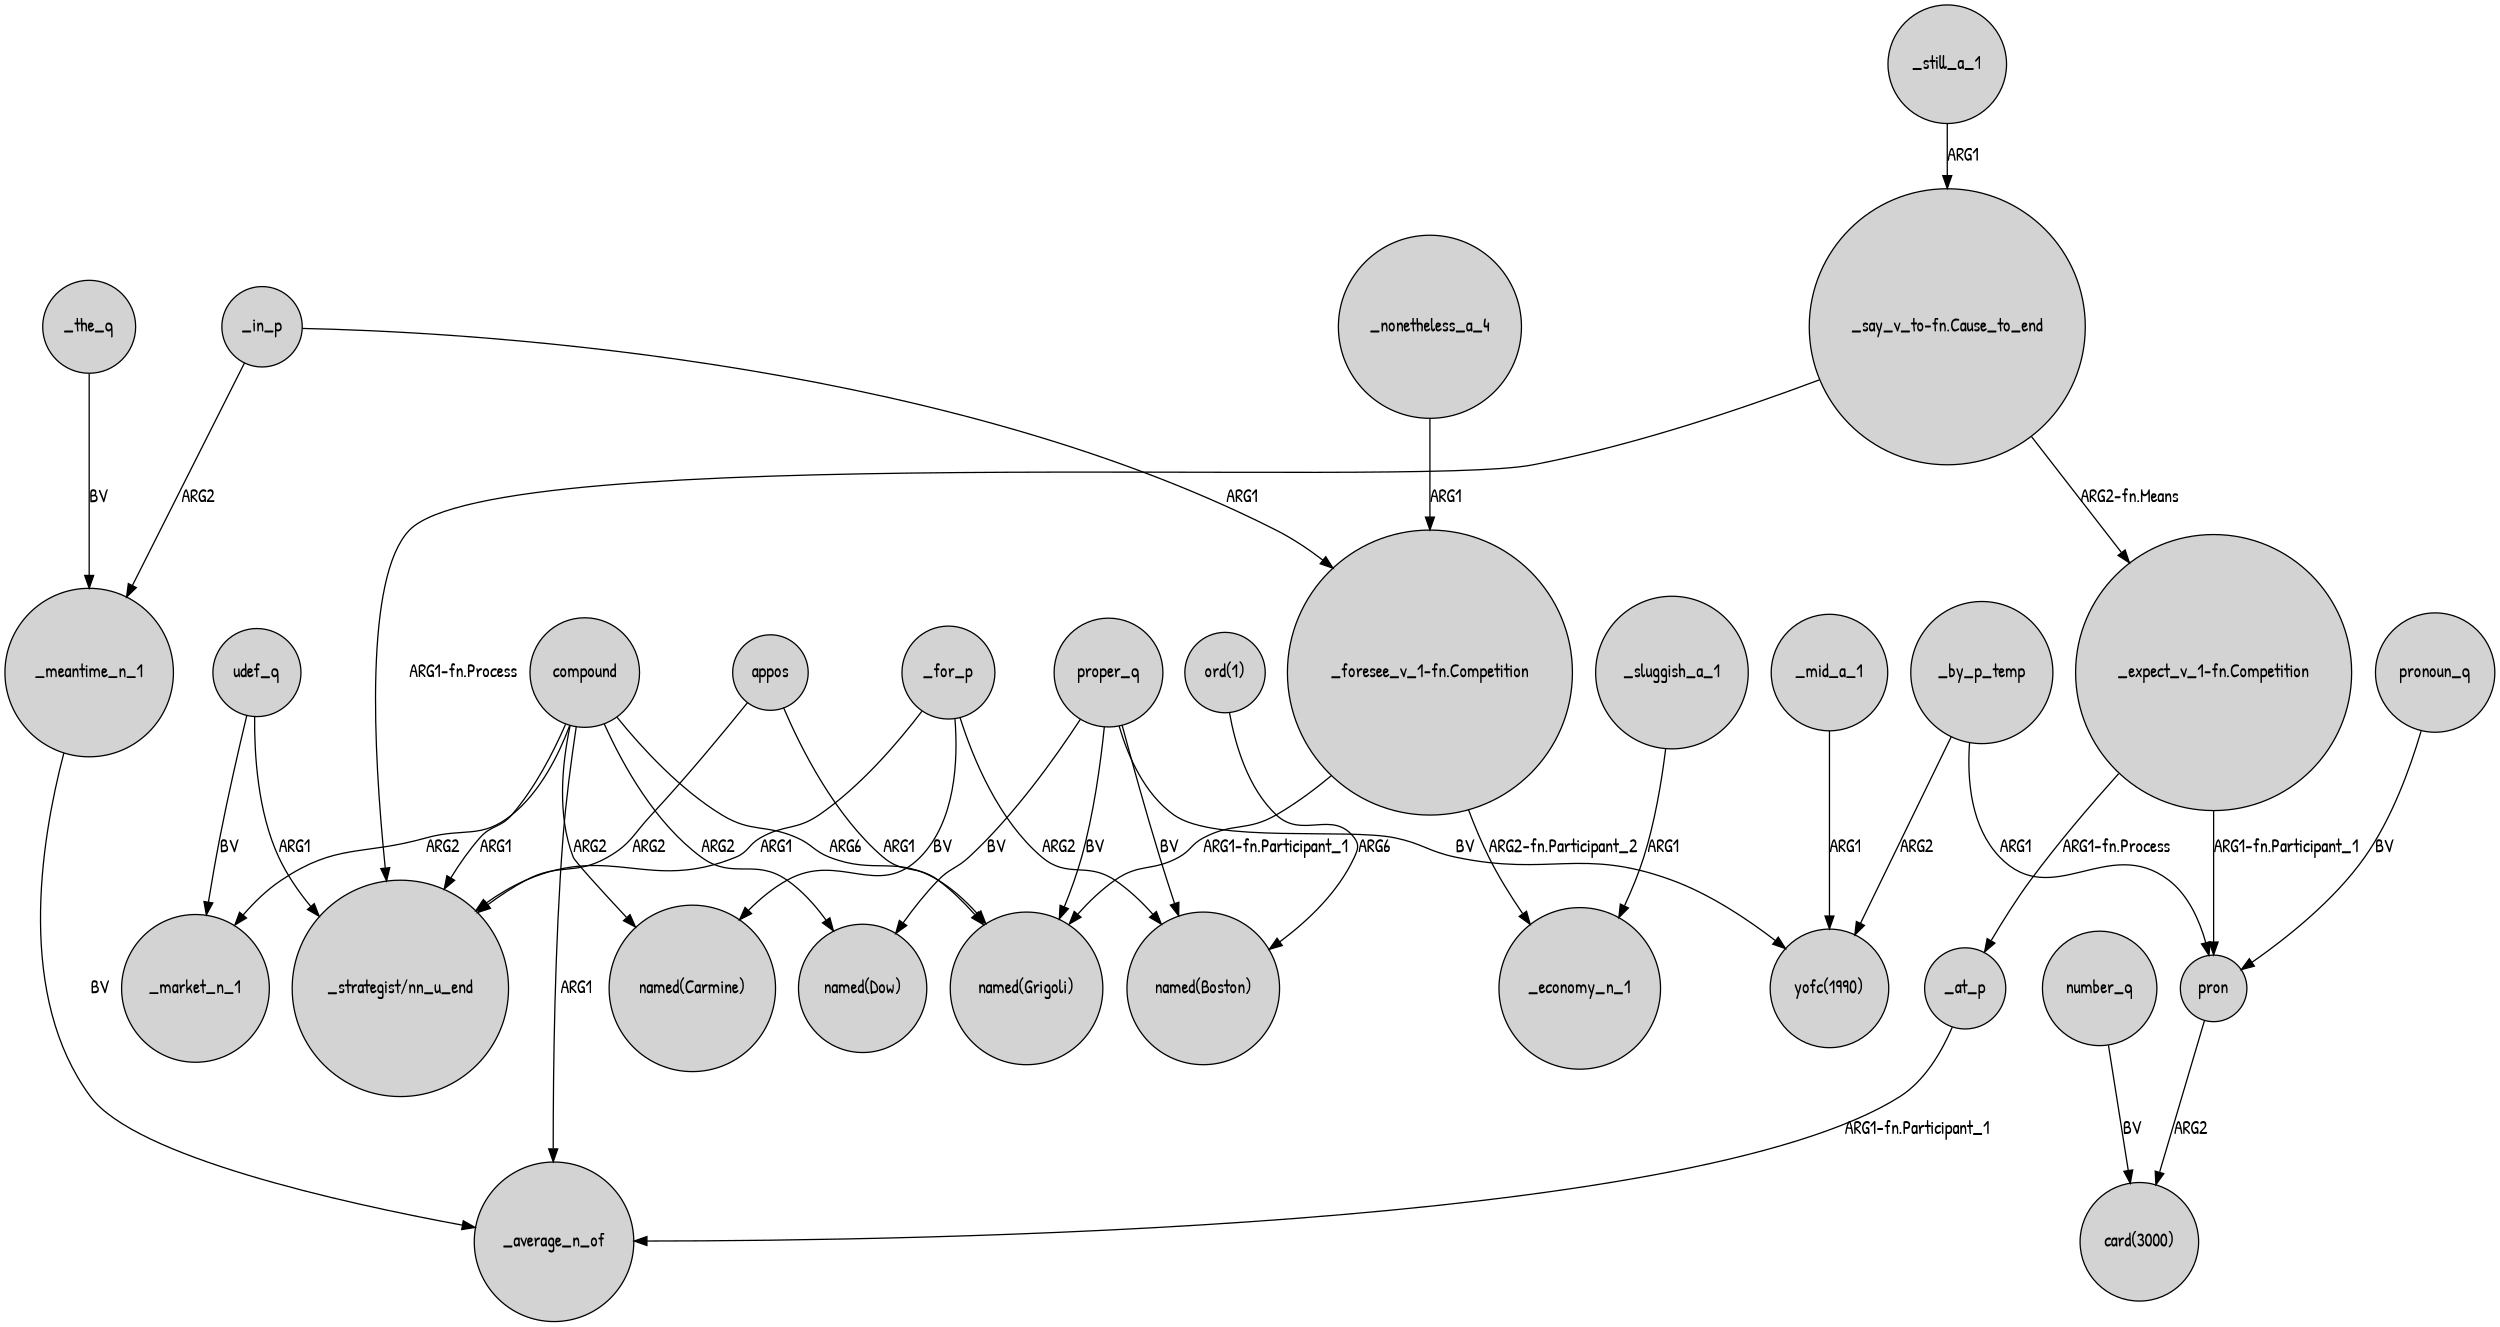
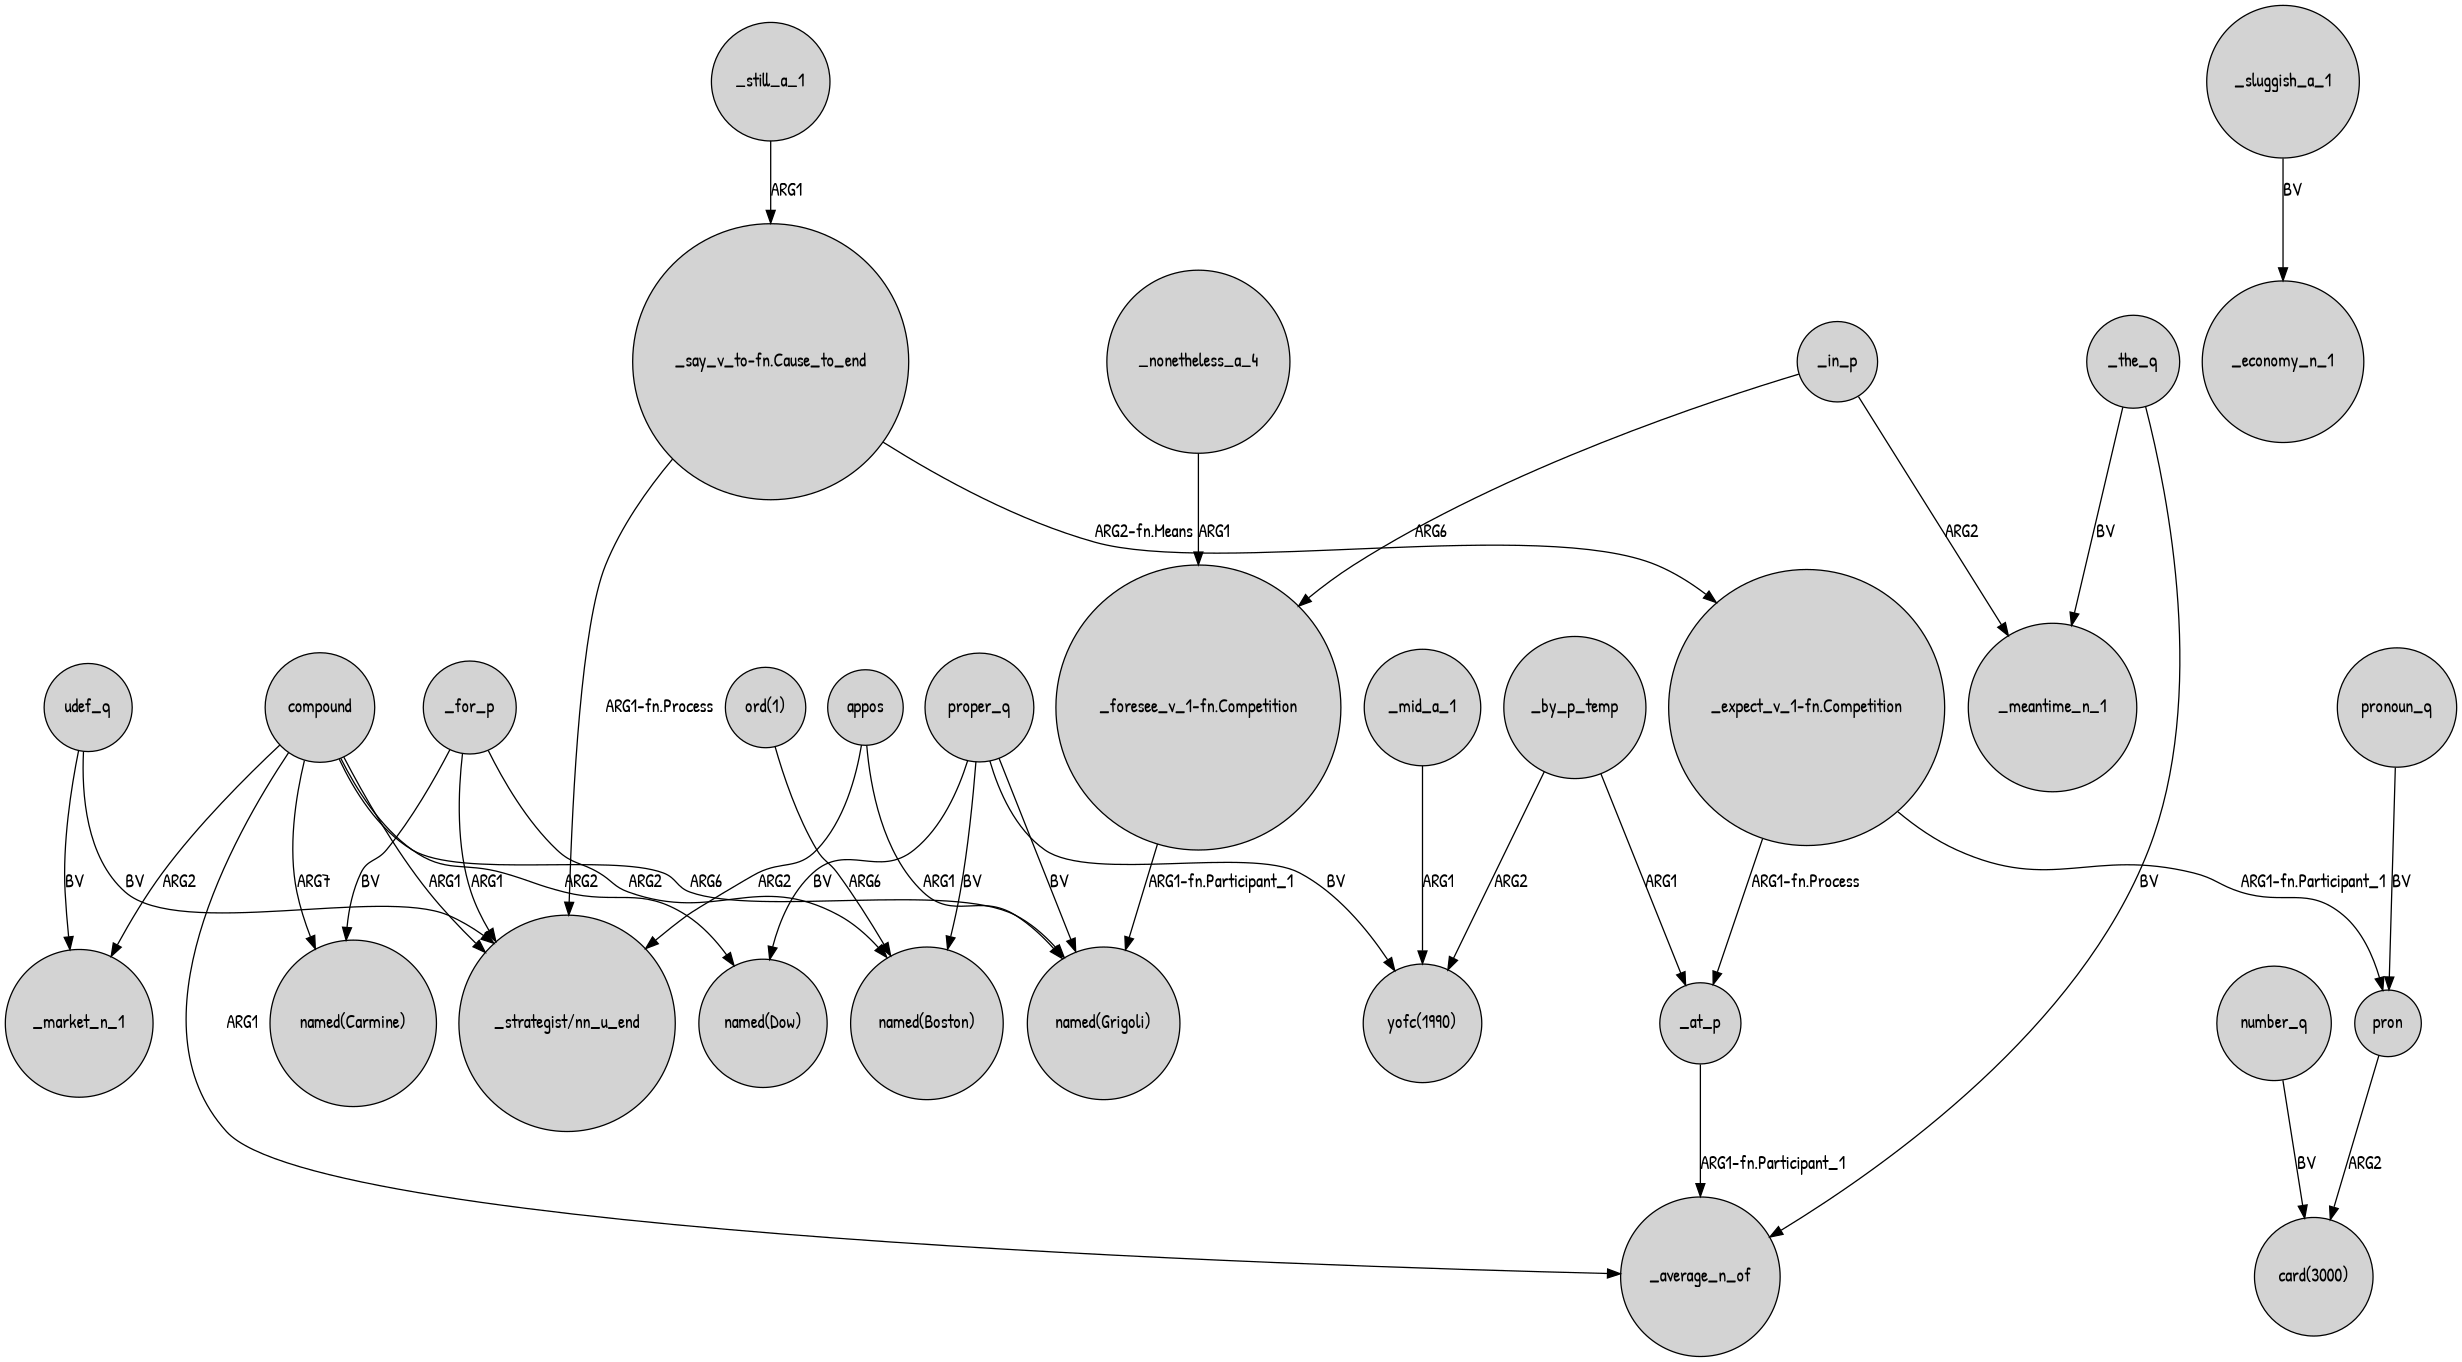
(1242, 498) -> (1431, 533)
(295, 848) -> (135, 882)
(591, 848) -> (314, 882)
(1664, 848) -> (2293, 191)
(1496, 871) -> none
(2060, 876) -> (1641, 873)
(106, 1111) -> (2129, 889)
